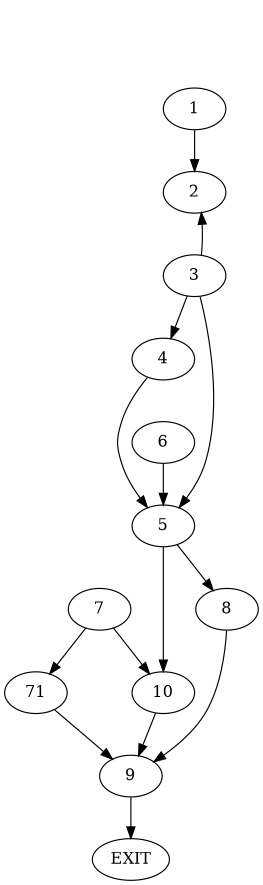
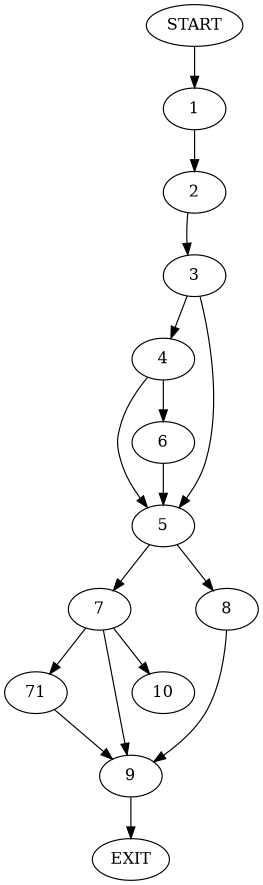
none -> (195, 25)
(202, 240) -> (187, 228)
none -> (163, 395)
(163, 603) -> (135, 563)
(149, 729) -> (114, 687)
